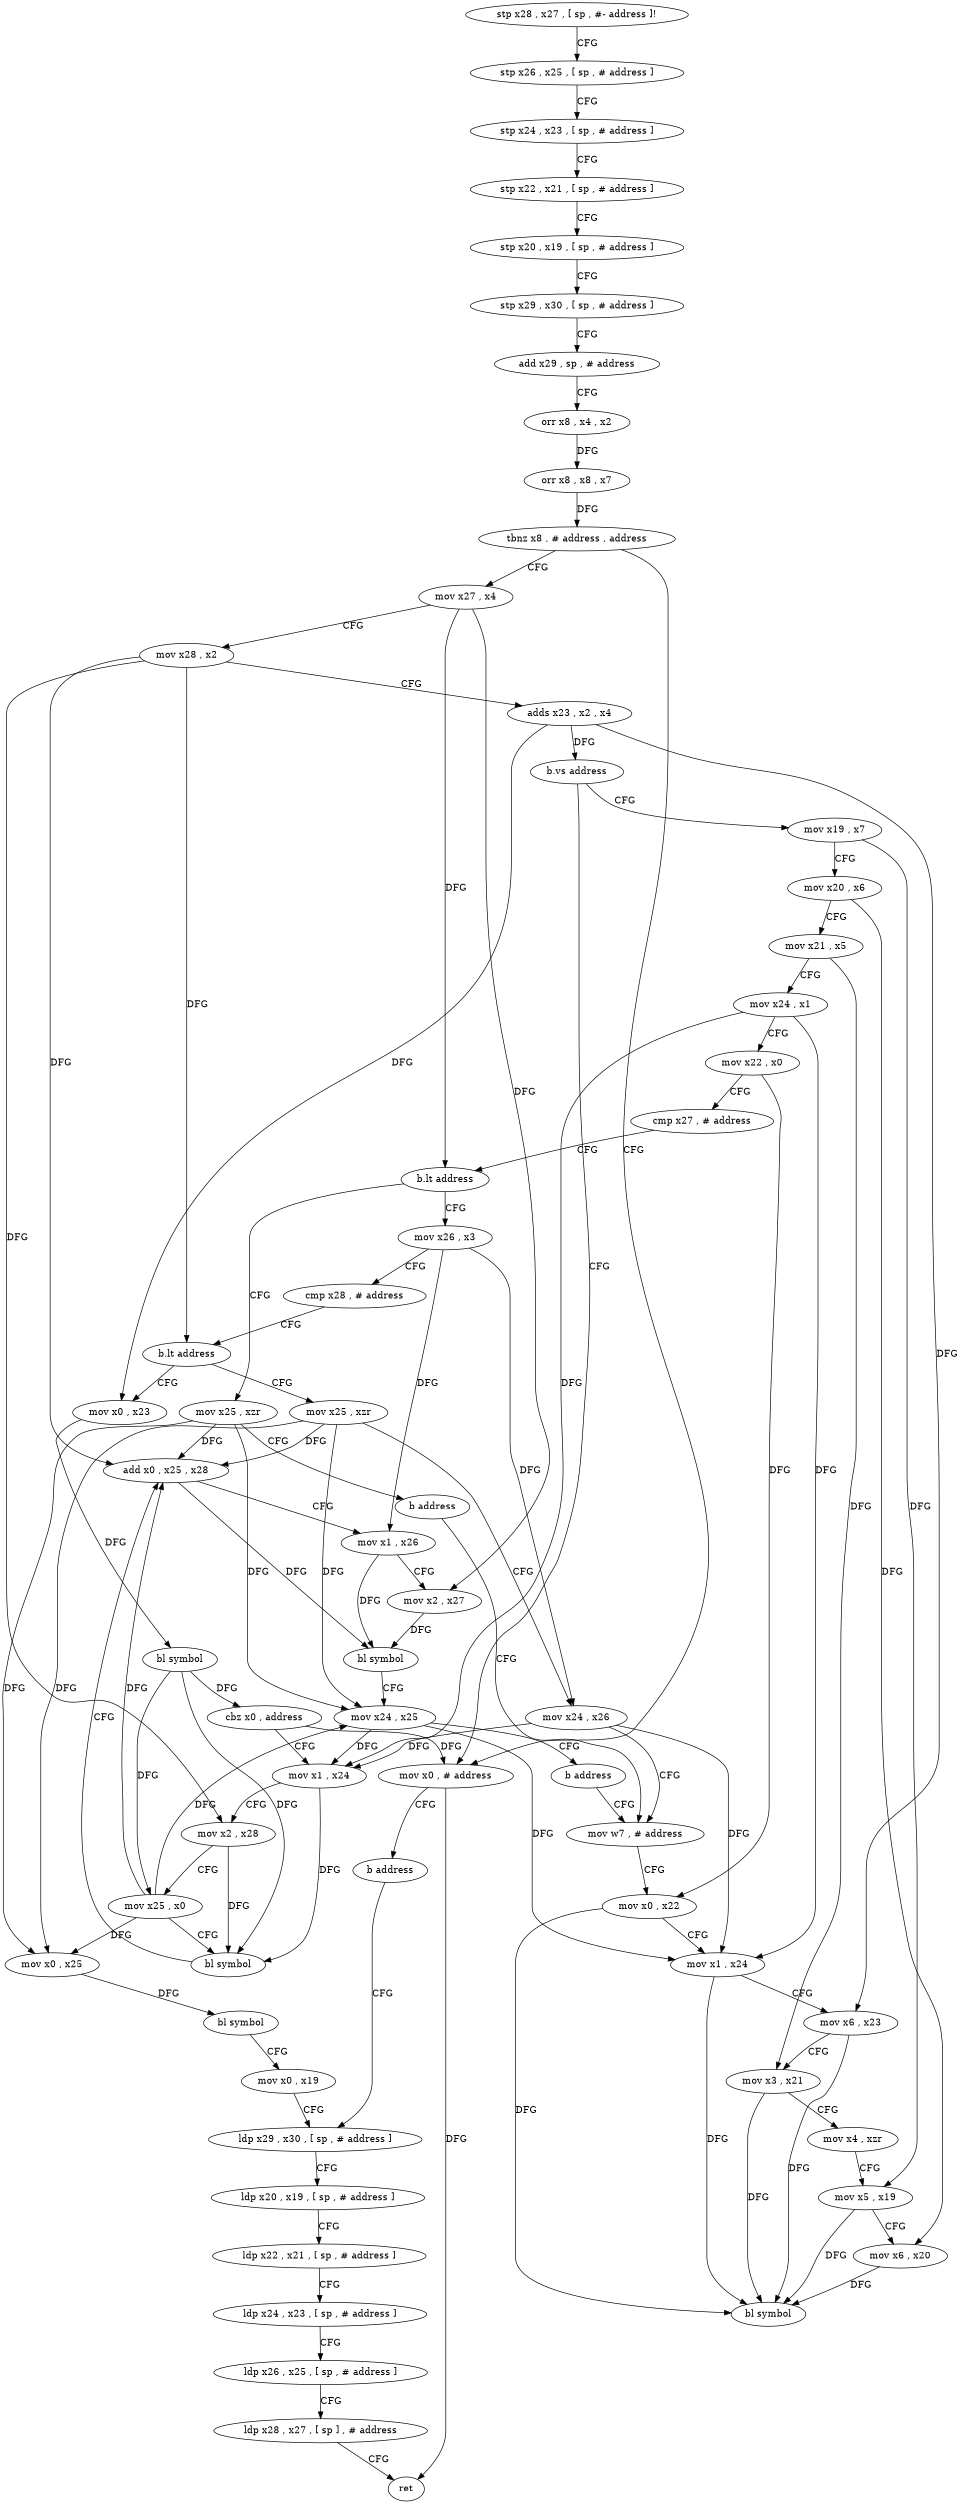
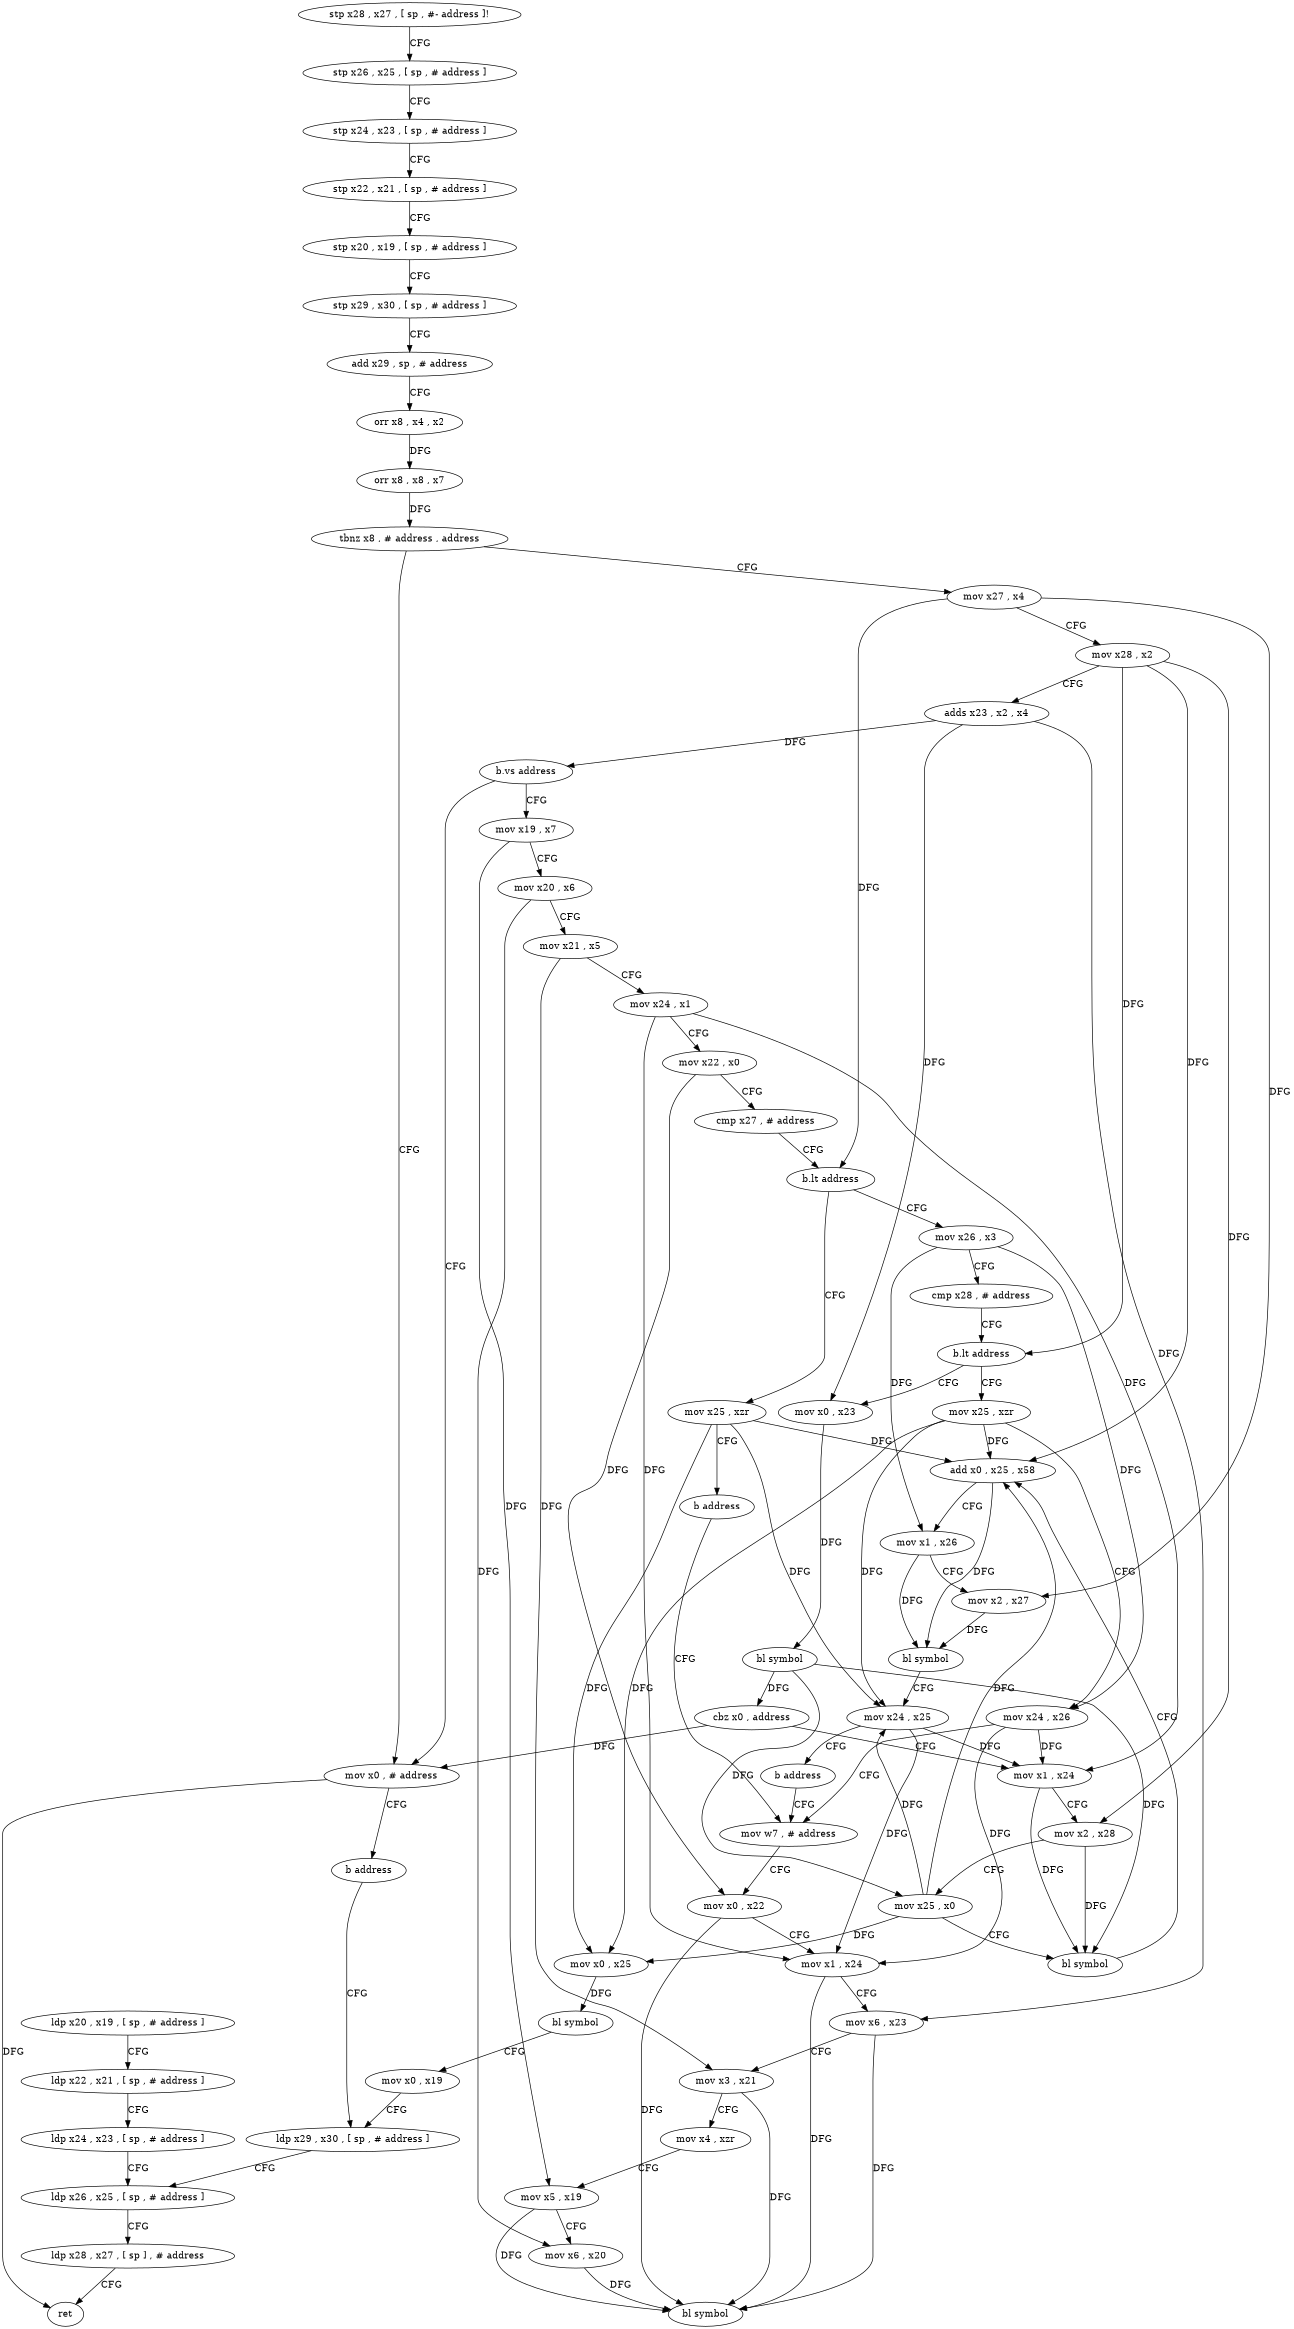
(166, 1471) -> (993, 1471)
(316, 2165) -> (243, 2168)
